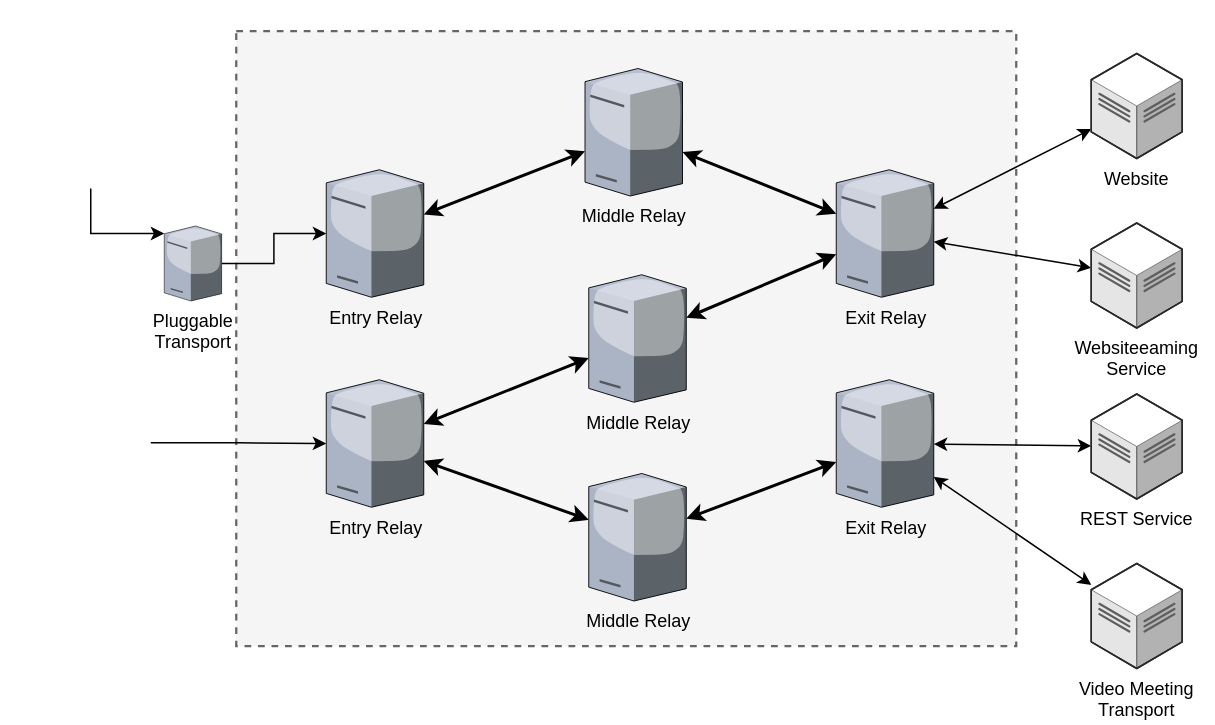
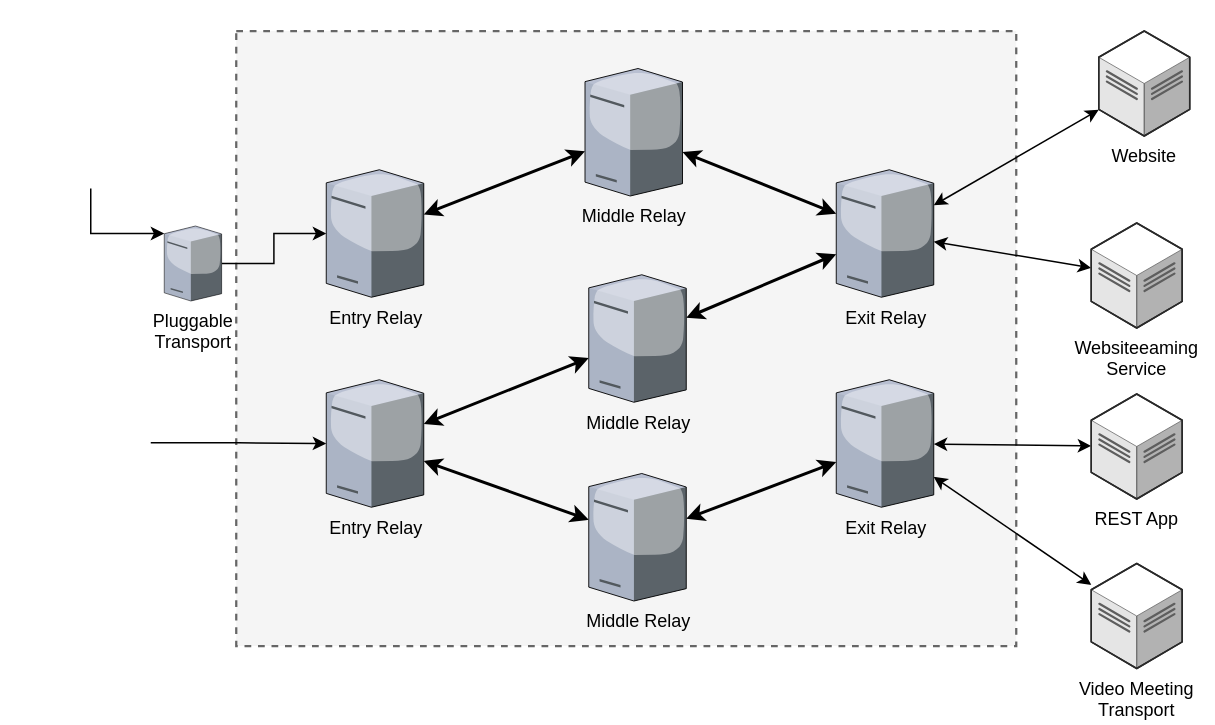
(1137, 106) -> (1144, 83)
(1137, 520) -> (1137, 520)
